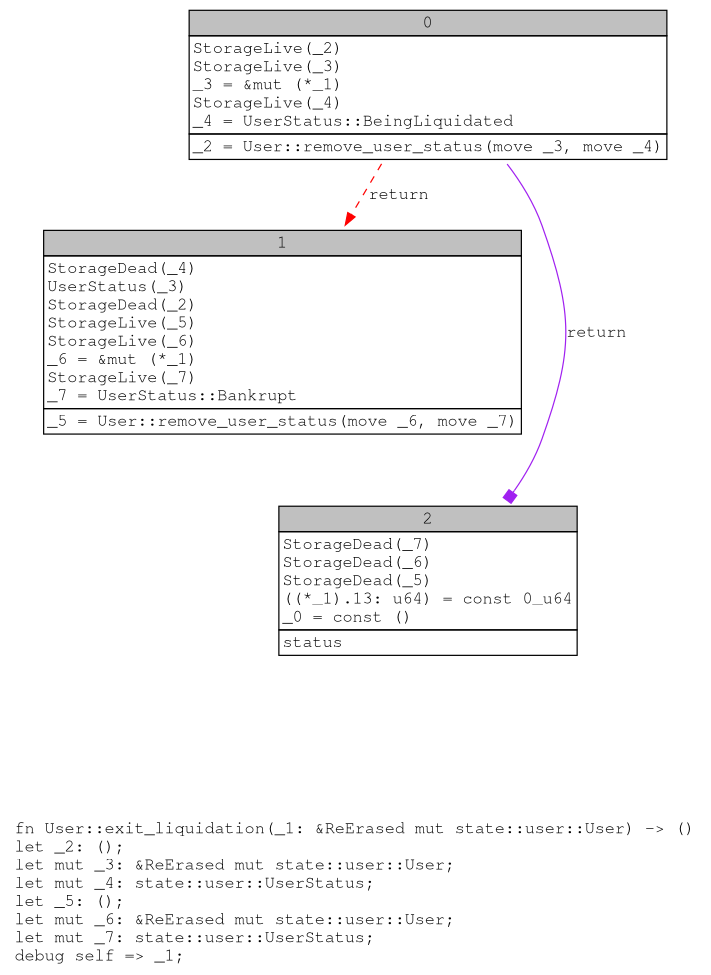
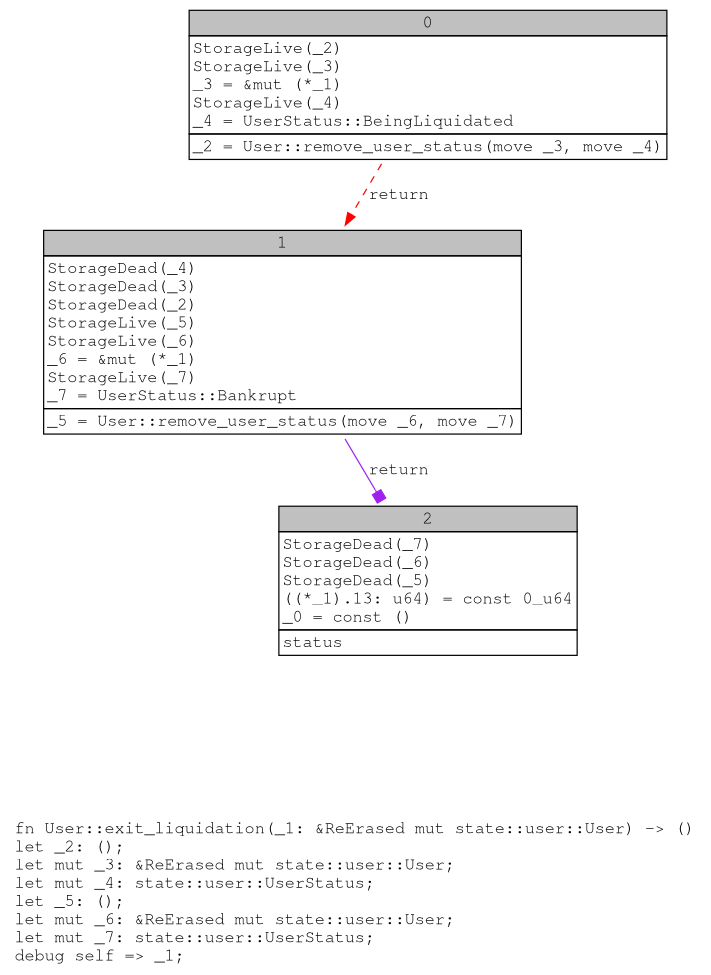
(118, 286) -> (122, 286)
(565, 326) -> (360, 464)
